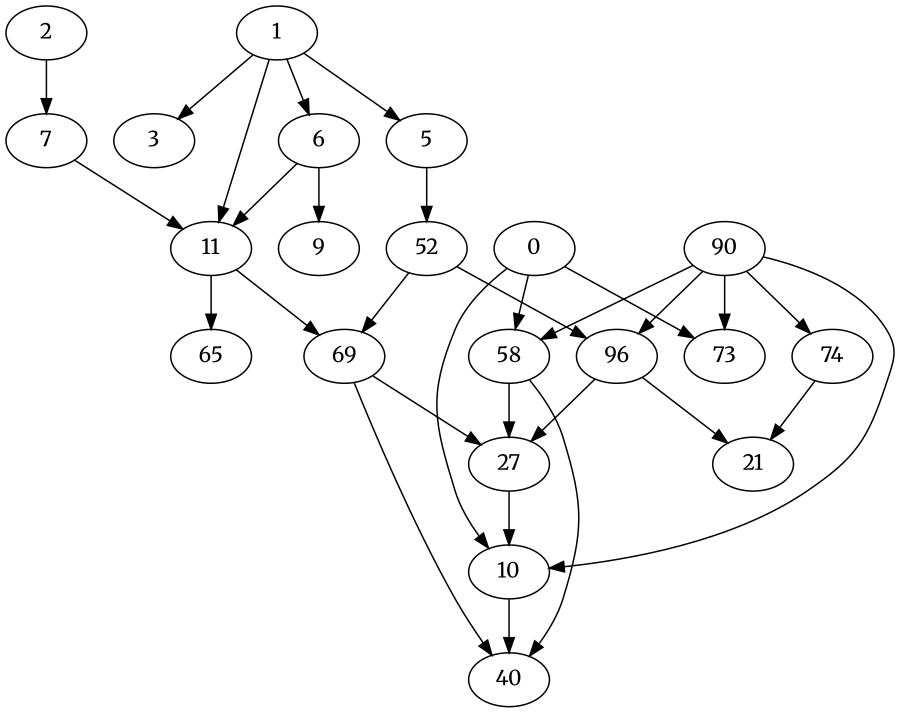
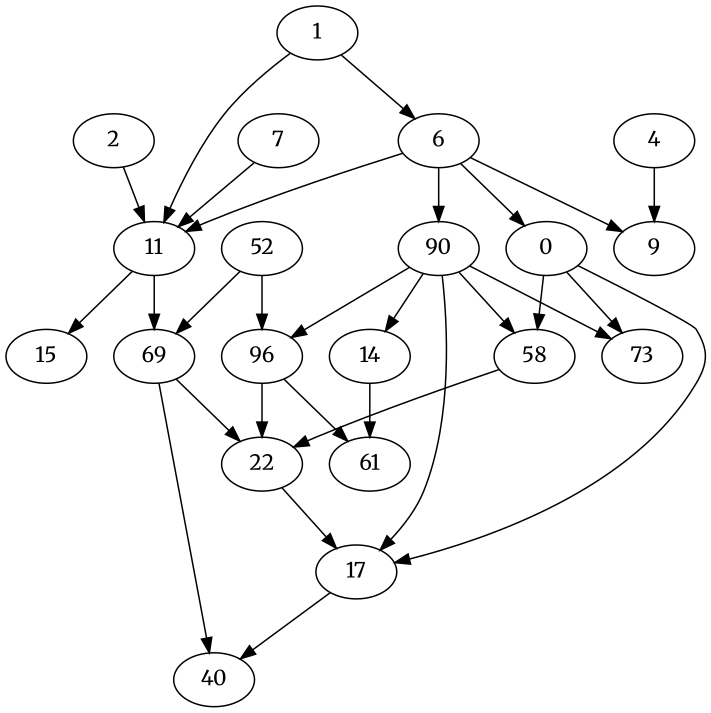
(46, 79) -> (131, 187)
(154, 141) -> none
(427, 141) -> none
none -> (654, 141)
none -> (439, 187)
none -> (487, 189)
(211, 356) -> (46, 356)
(832, 356) -> (370, 356)
(509, 464) -> (262, 464)
(753, 464) -> (370, 464)
(578, 510) -> none
(509, 572) -> (356, 572)
